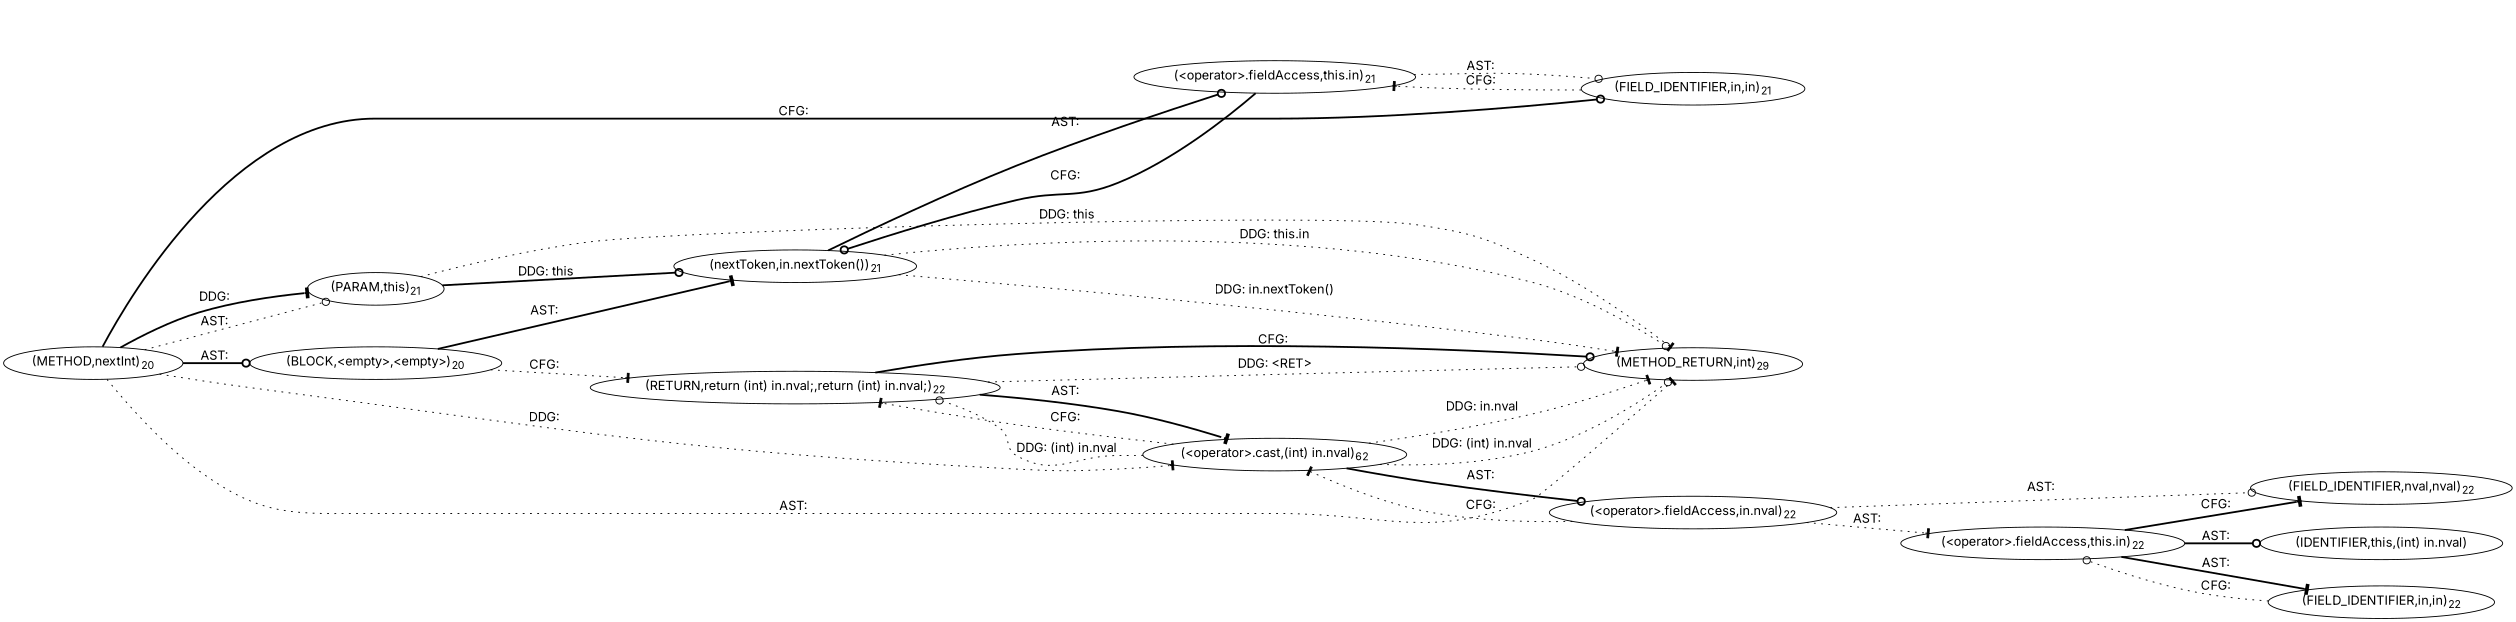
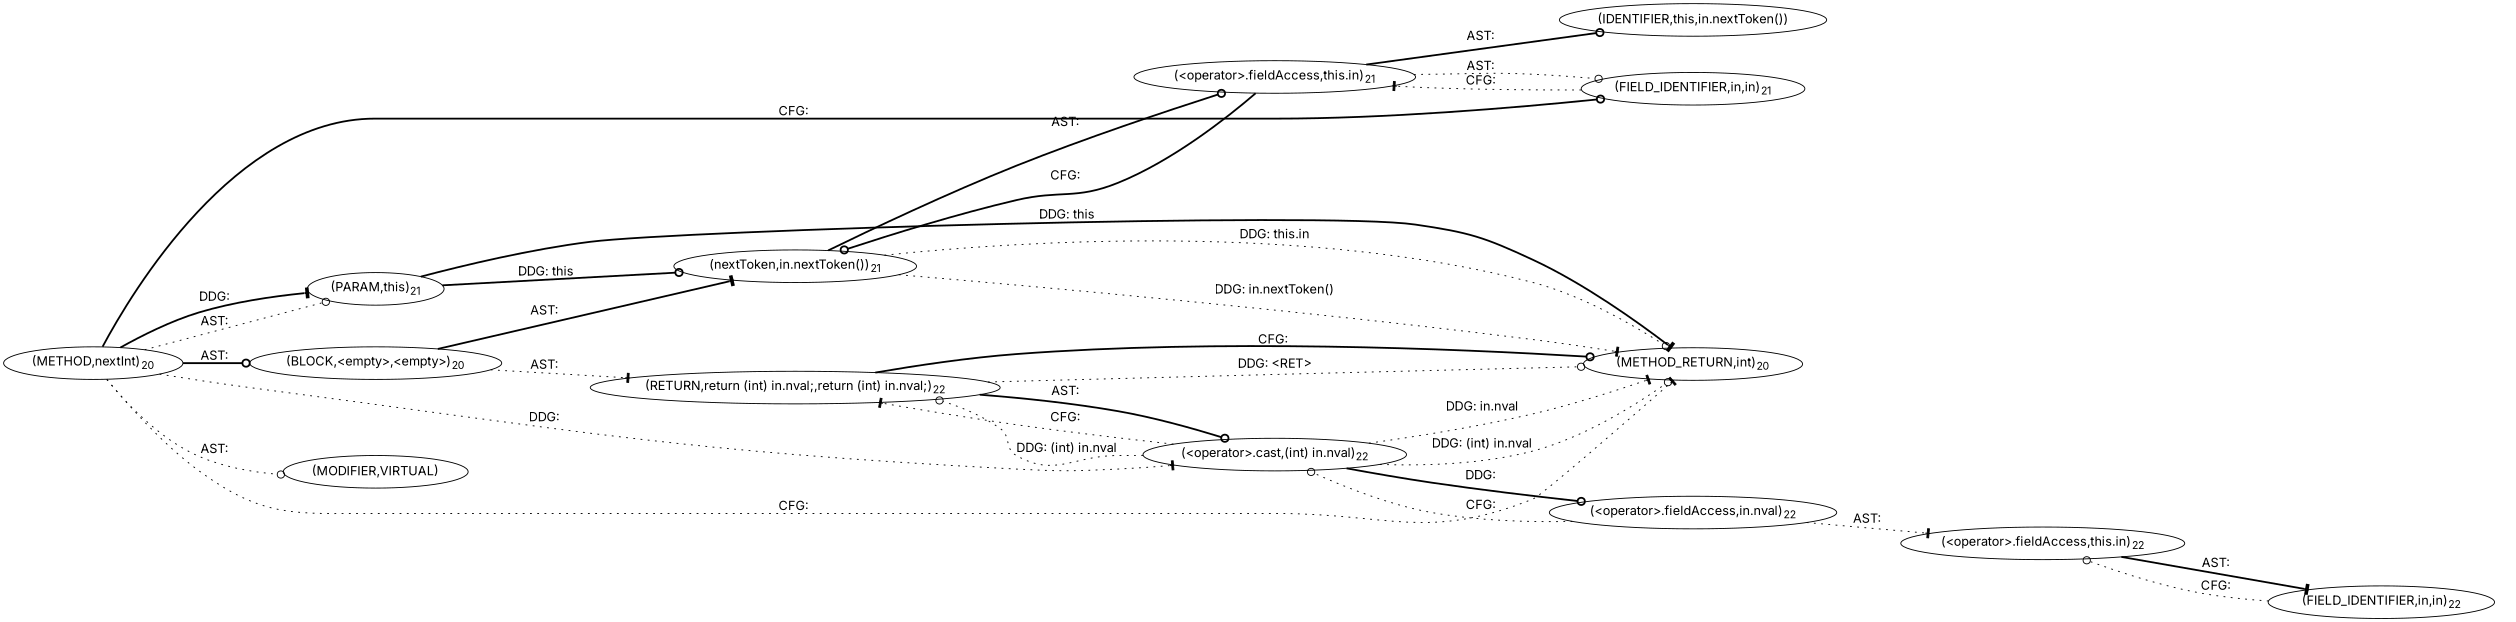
none -> (1693, 20)
(1058, 223) -> (1058, 223)
(1763, 363) -> (1763, 363)
(546, 365) -> (546, 365)
(1102, 408) -> (1102, 408)
(1362, 453) -> (1362, 453)
none -> (376, 472)
(1482, 476) -> (1482, 476)
(2381, 488) -> none
(795, 507) -> (795, 507)
(1440, 514) -> (1440, 514)
(2381, 543) -> none
